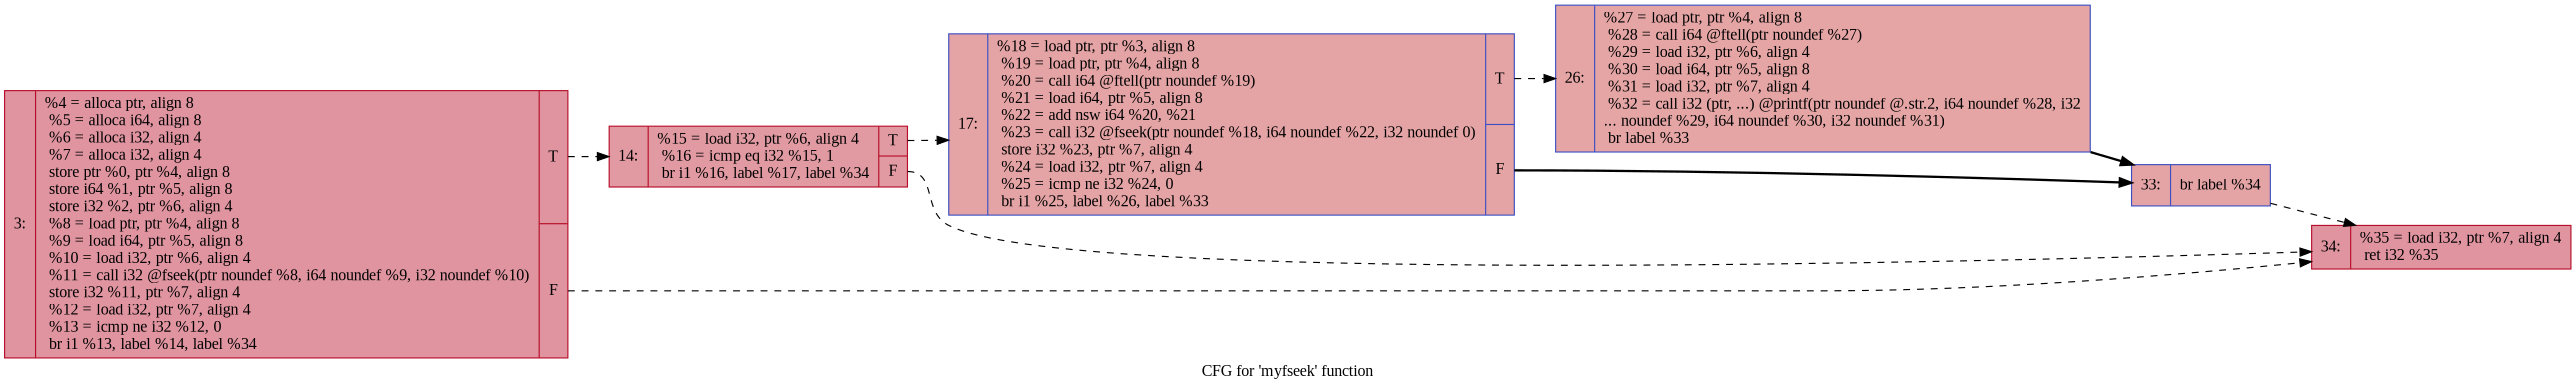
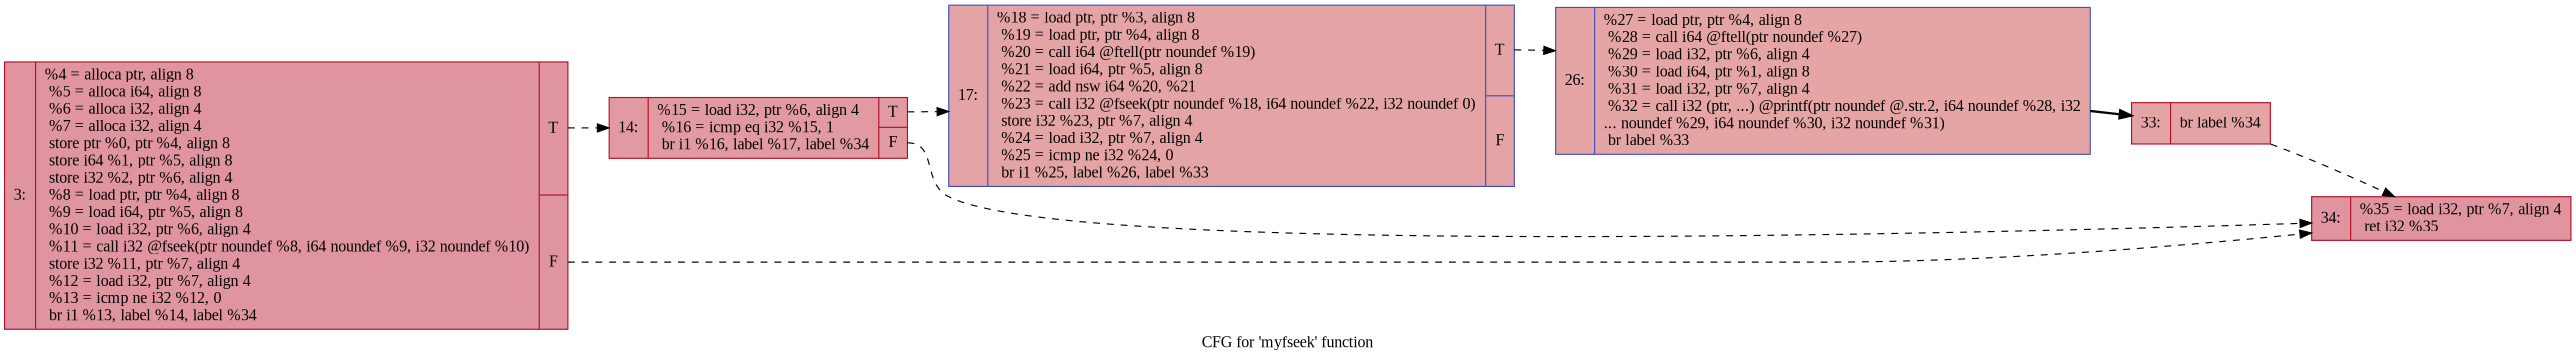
(1707, 69) -> (1707, 72)
(1817, 174) -> none
(2201, 185) -> (2201, 123)
